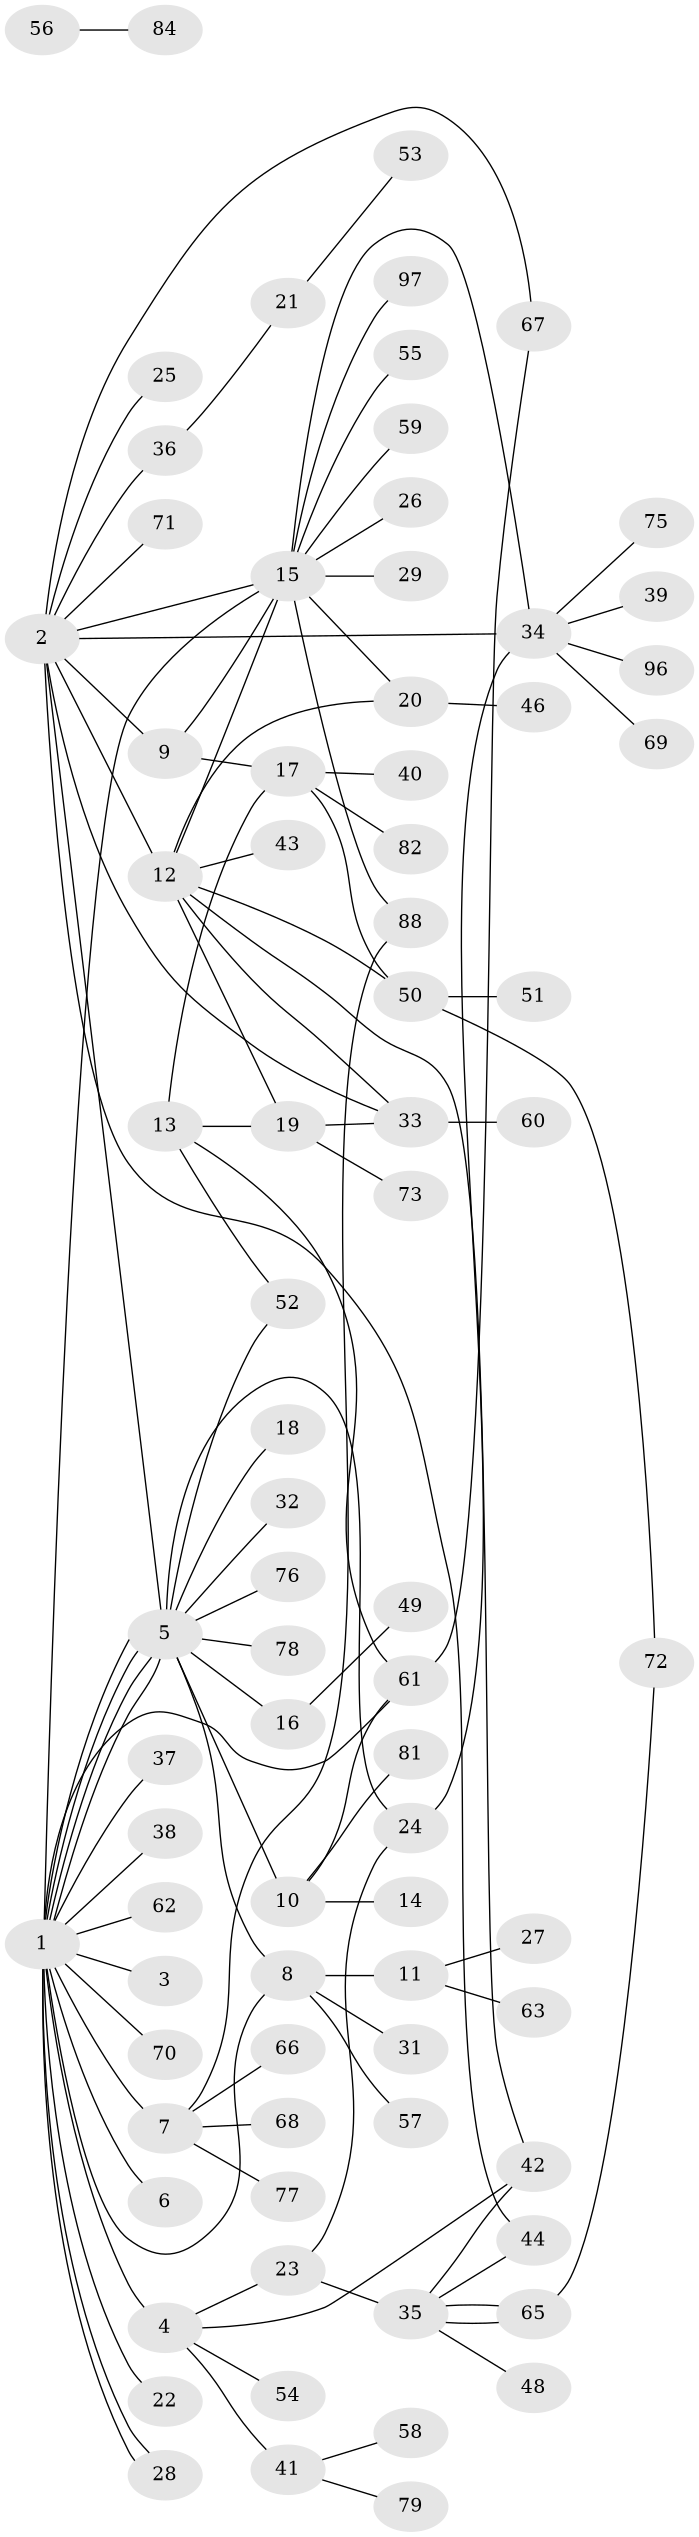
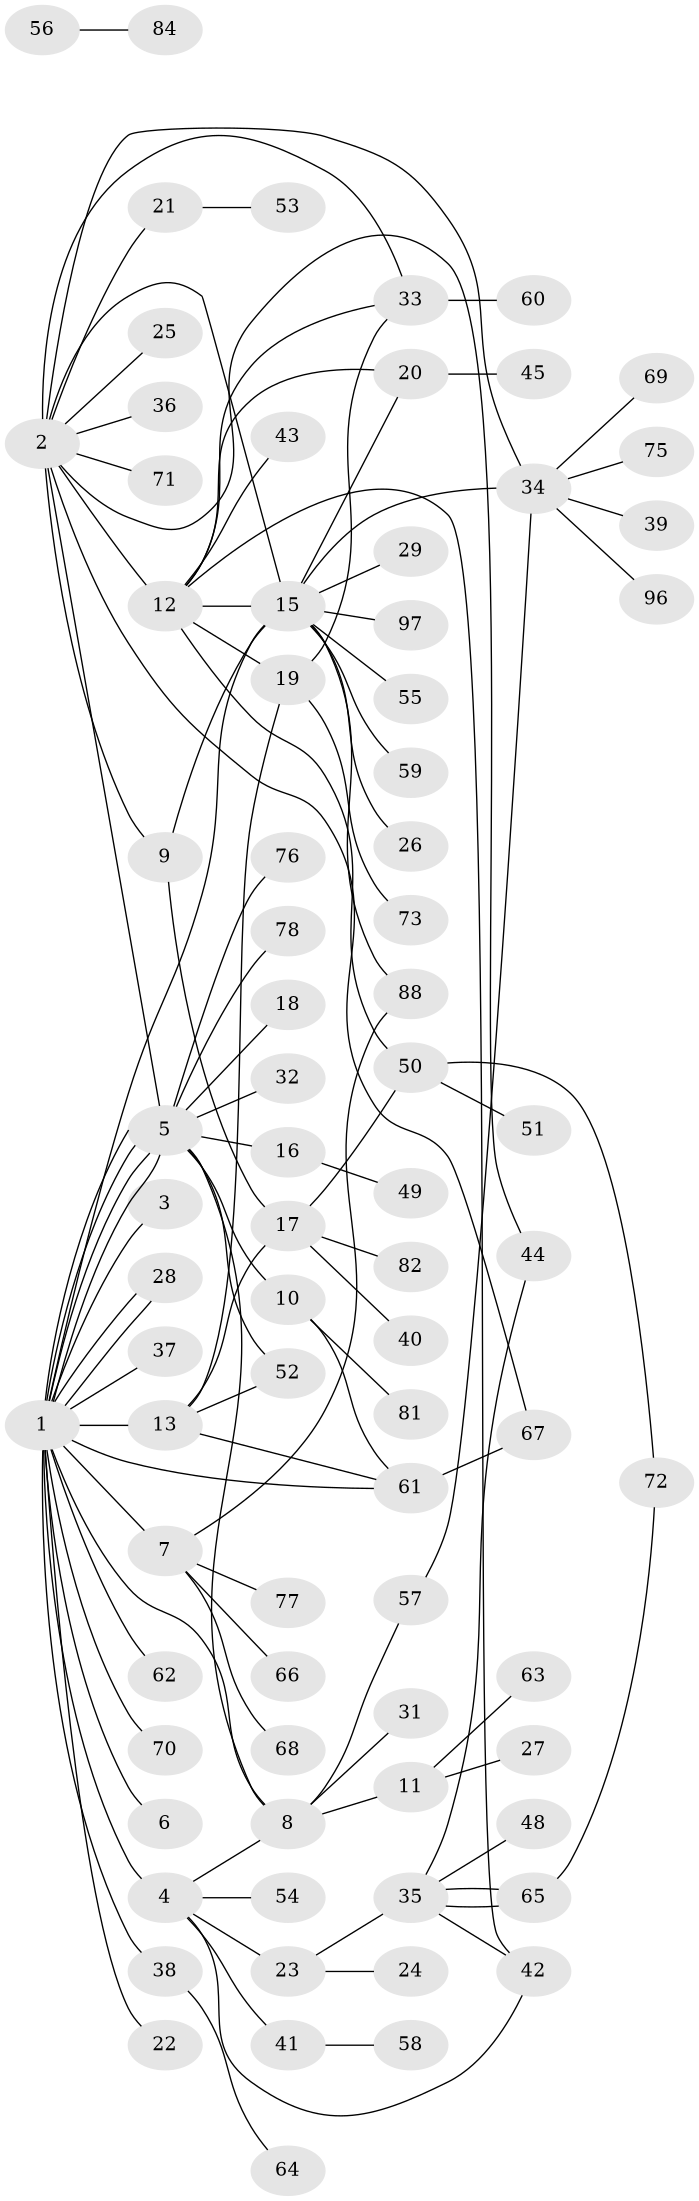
(230, 379) -> (97, 311)
(534, 707) -> (534, 374)
(467, 1114) -> (499, 995)
(334, 1406) -> none
none -> (104, 1425)
none -> (227, 1861)
(411, 1902) -> none
none -> (288, 2171)
(411, 2507) -> none
